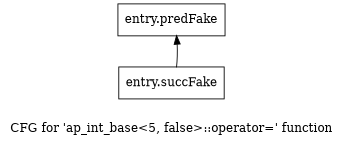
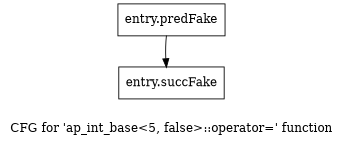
(177, 56) -> (166, 47)
